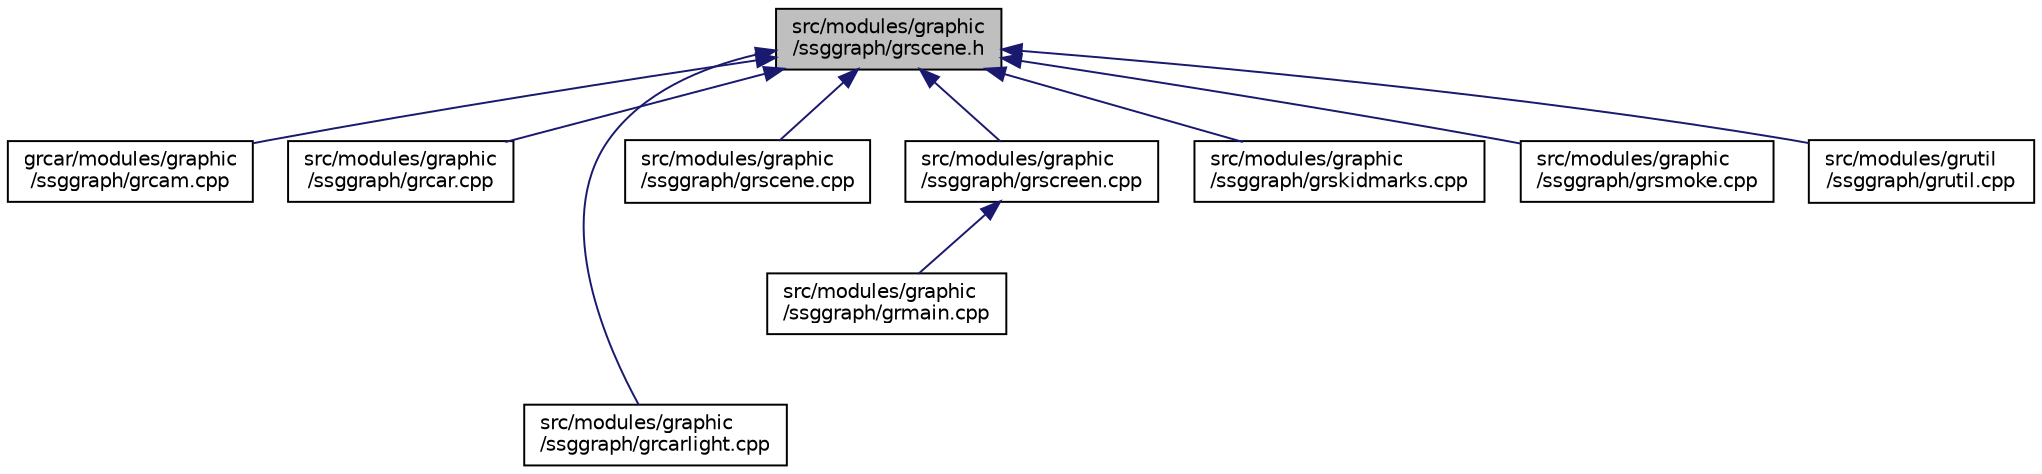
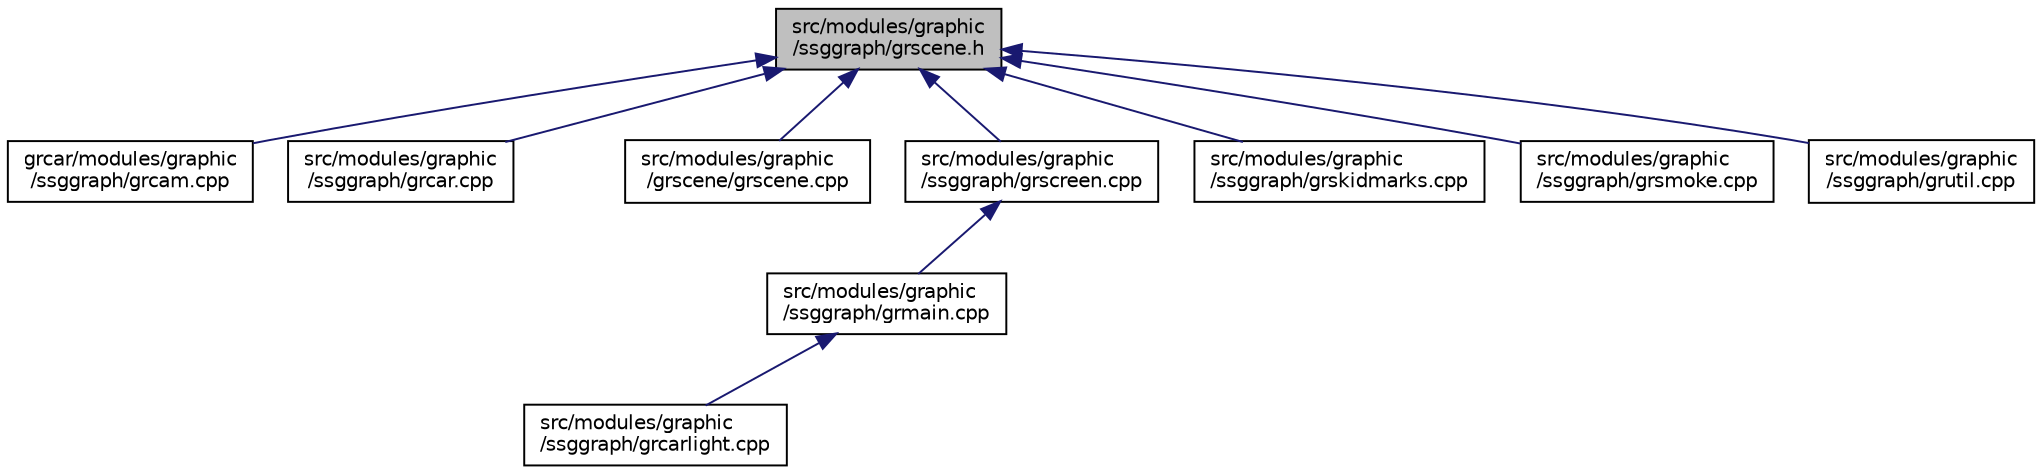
(748, 171) -> (748, 171)
(1922, 171) -> (1922, 171)
(589, 188) -> (762, 374)
